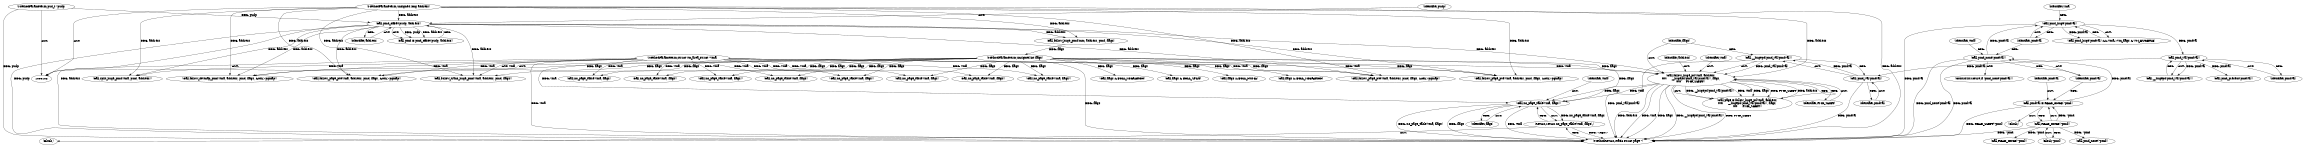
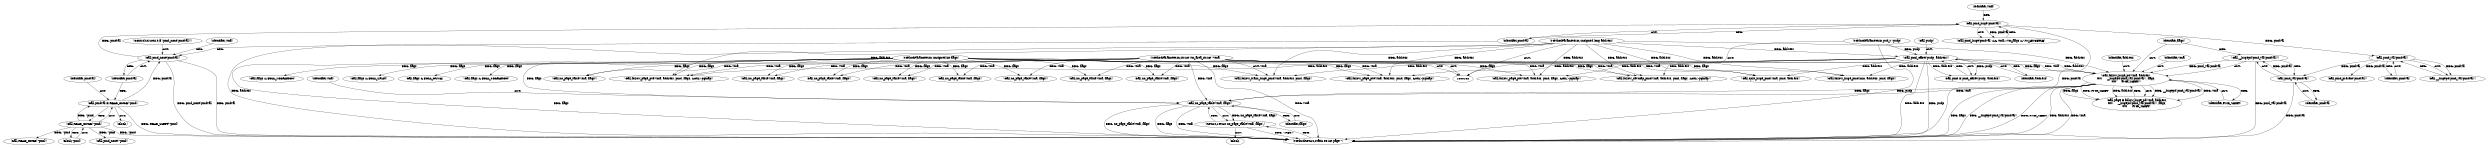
(1434, 7) -> (1926, 41)
(1046, 49) -> (1406, 62)
(1986, 67) -> (162, 48)
